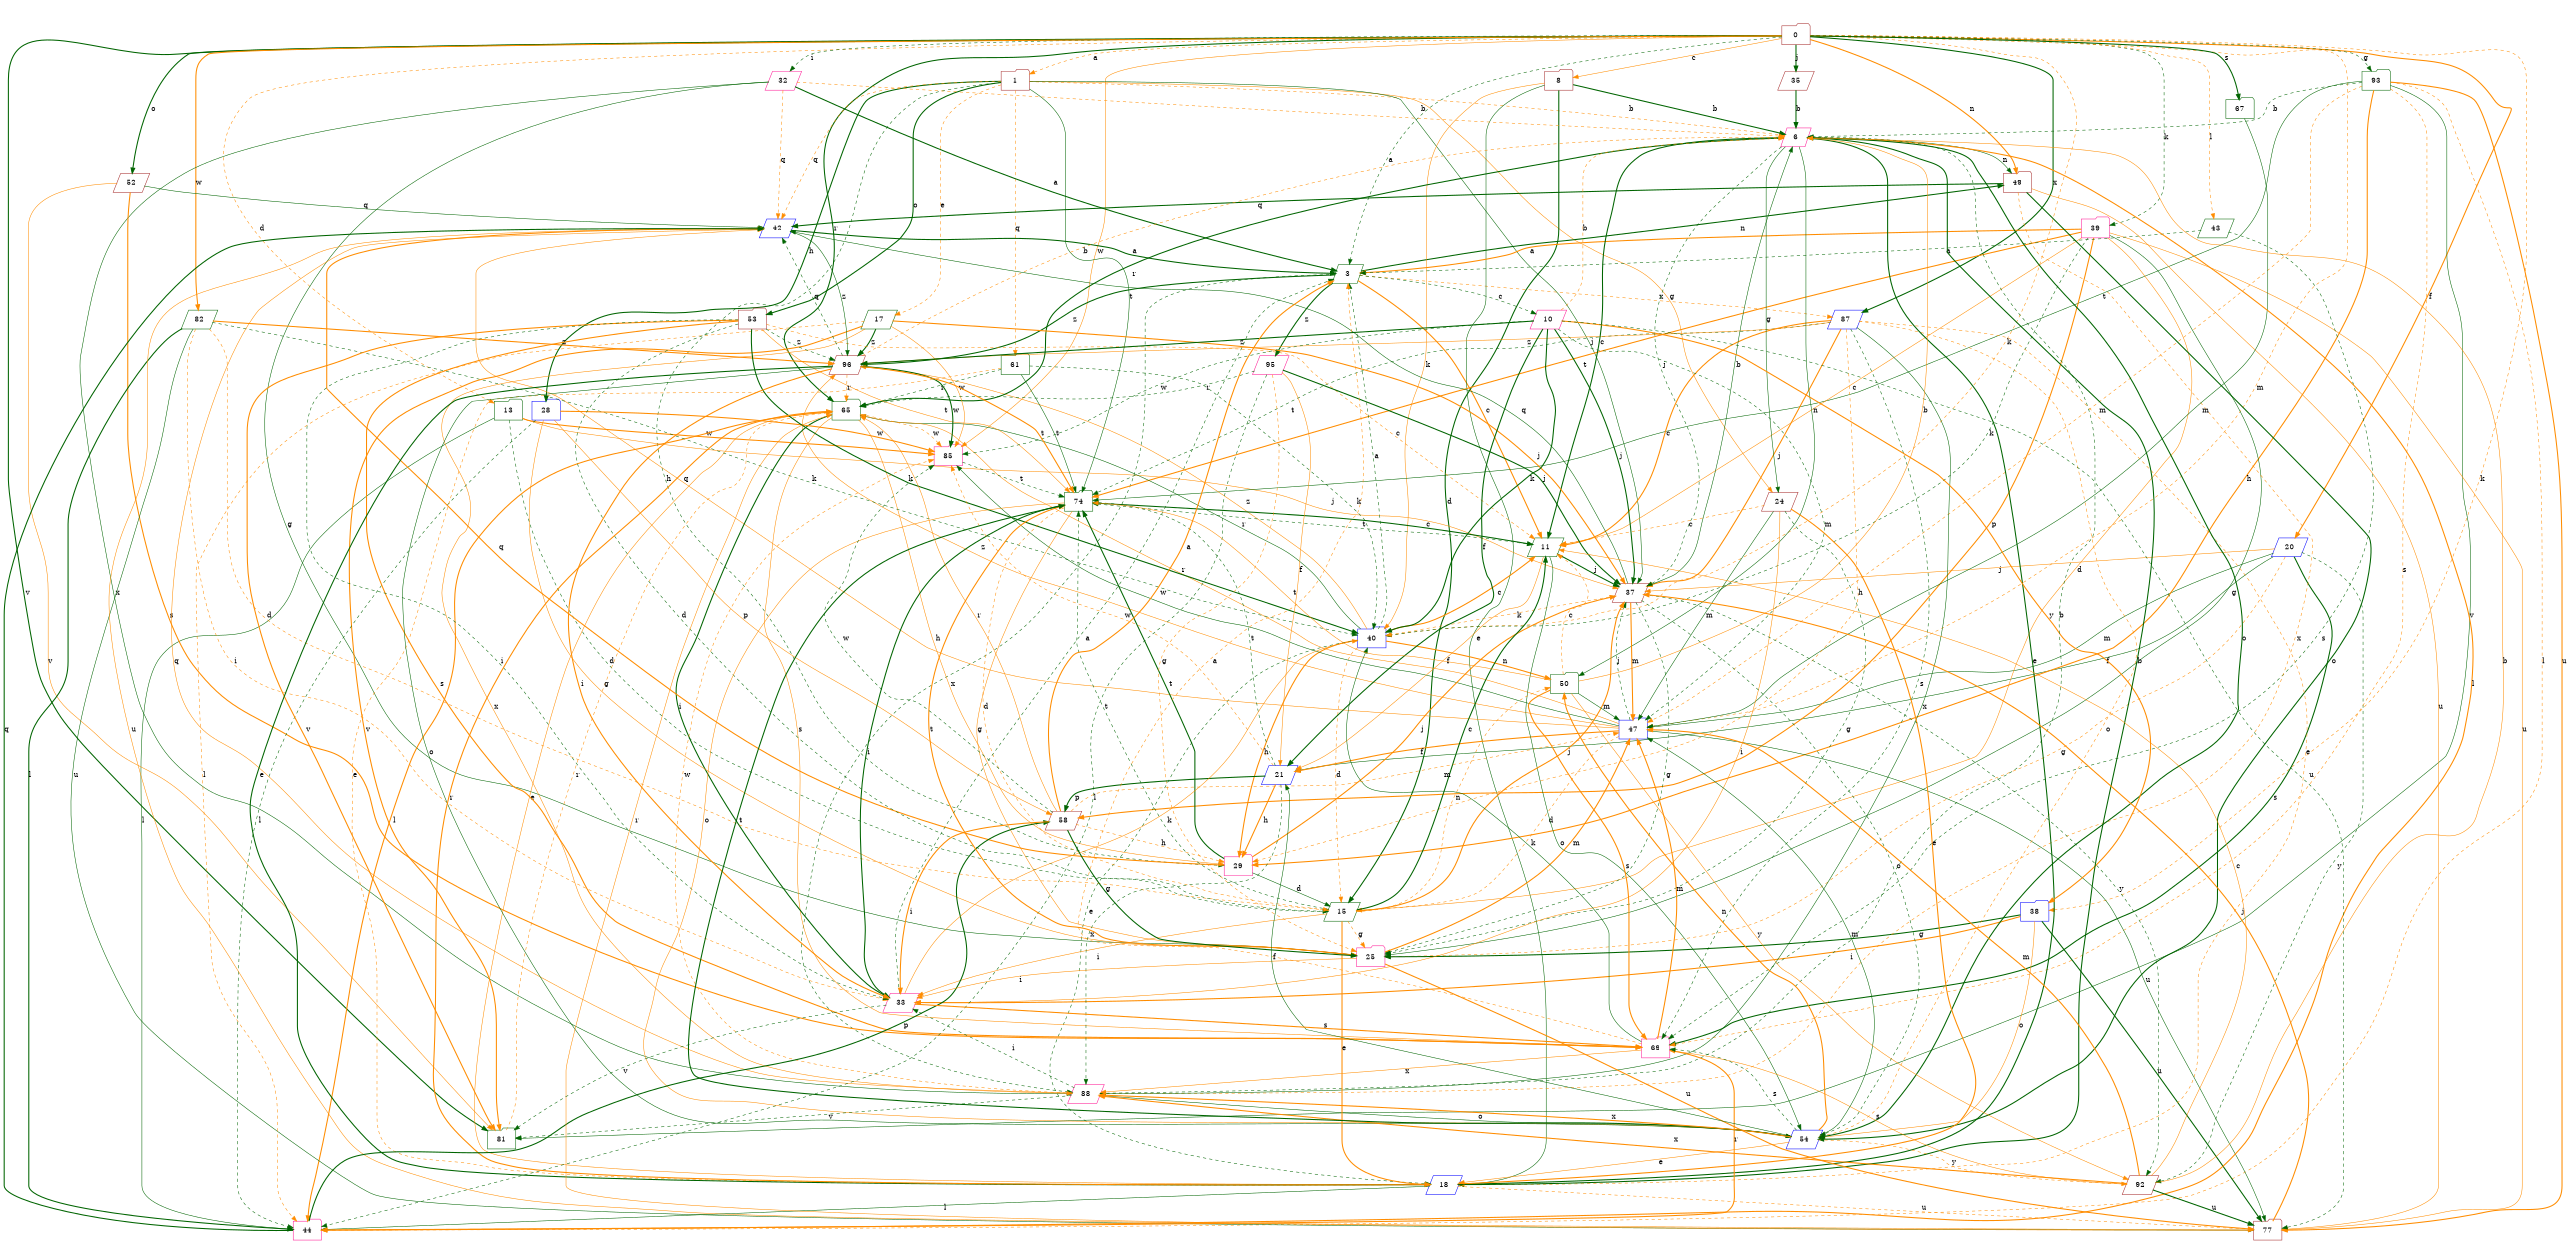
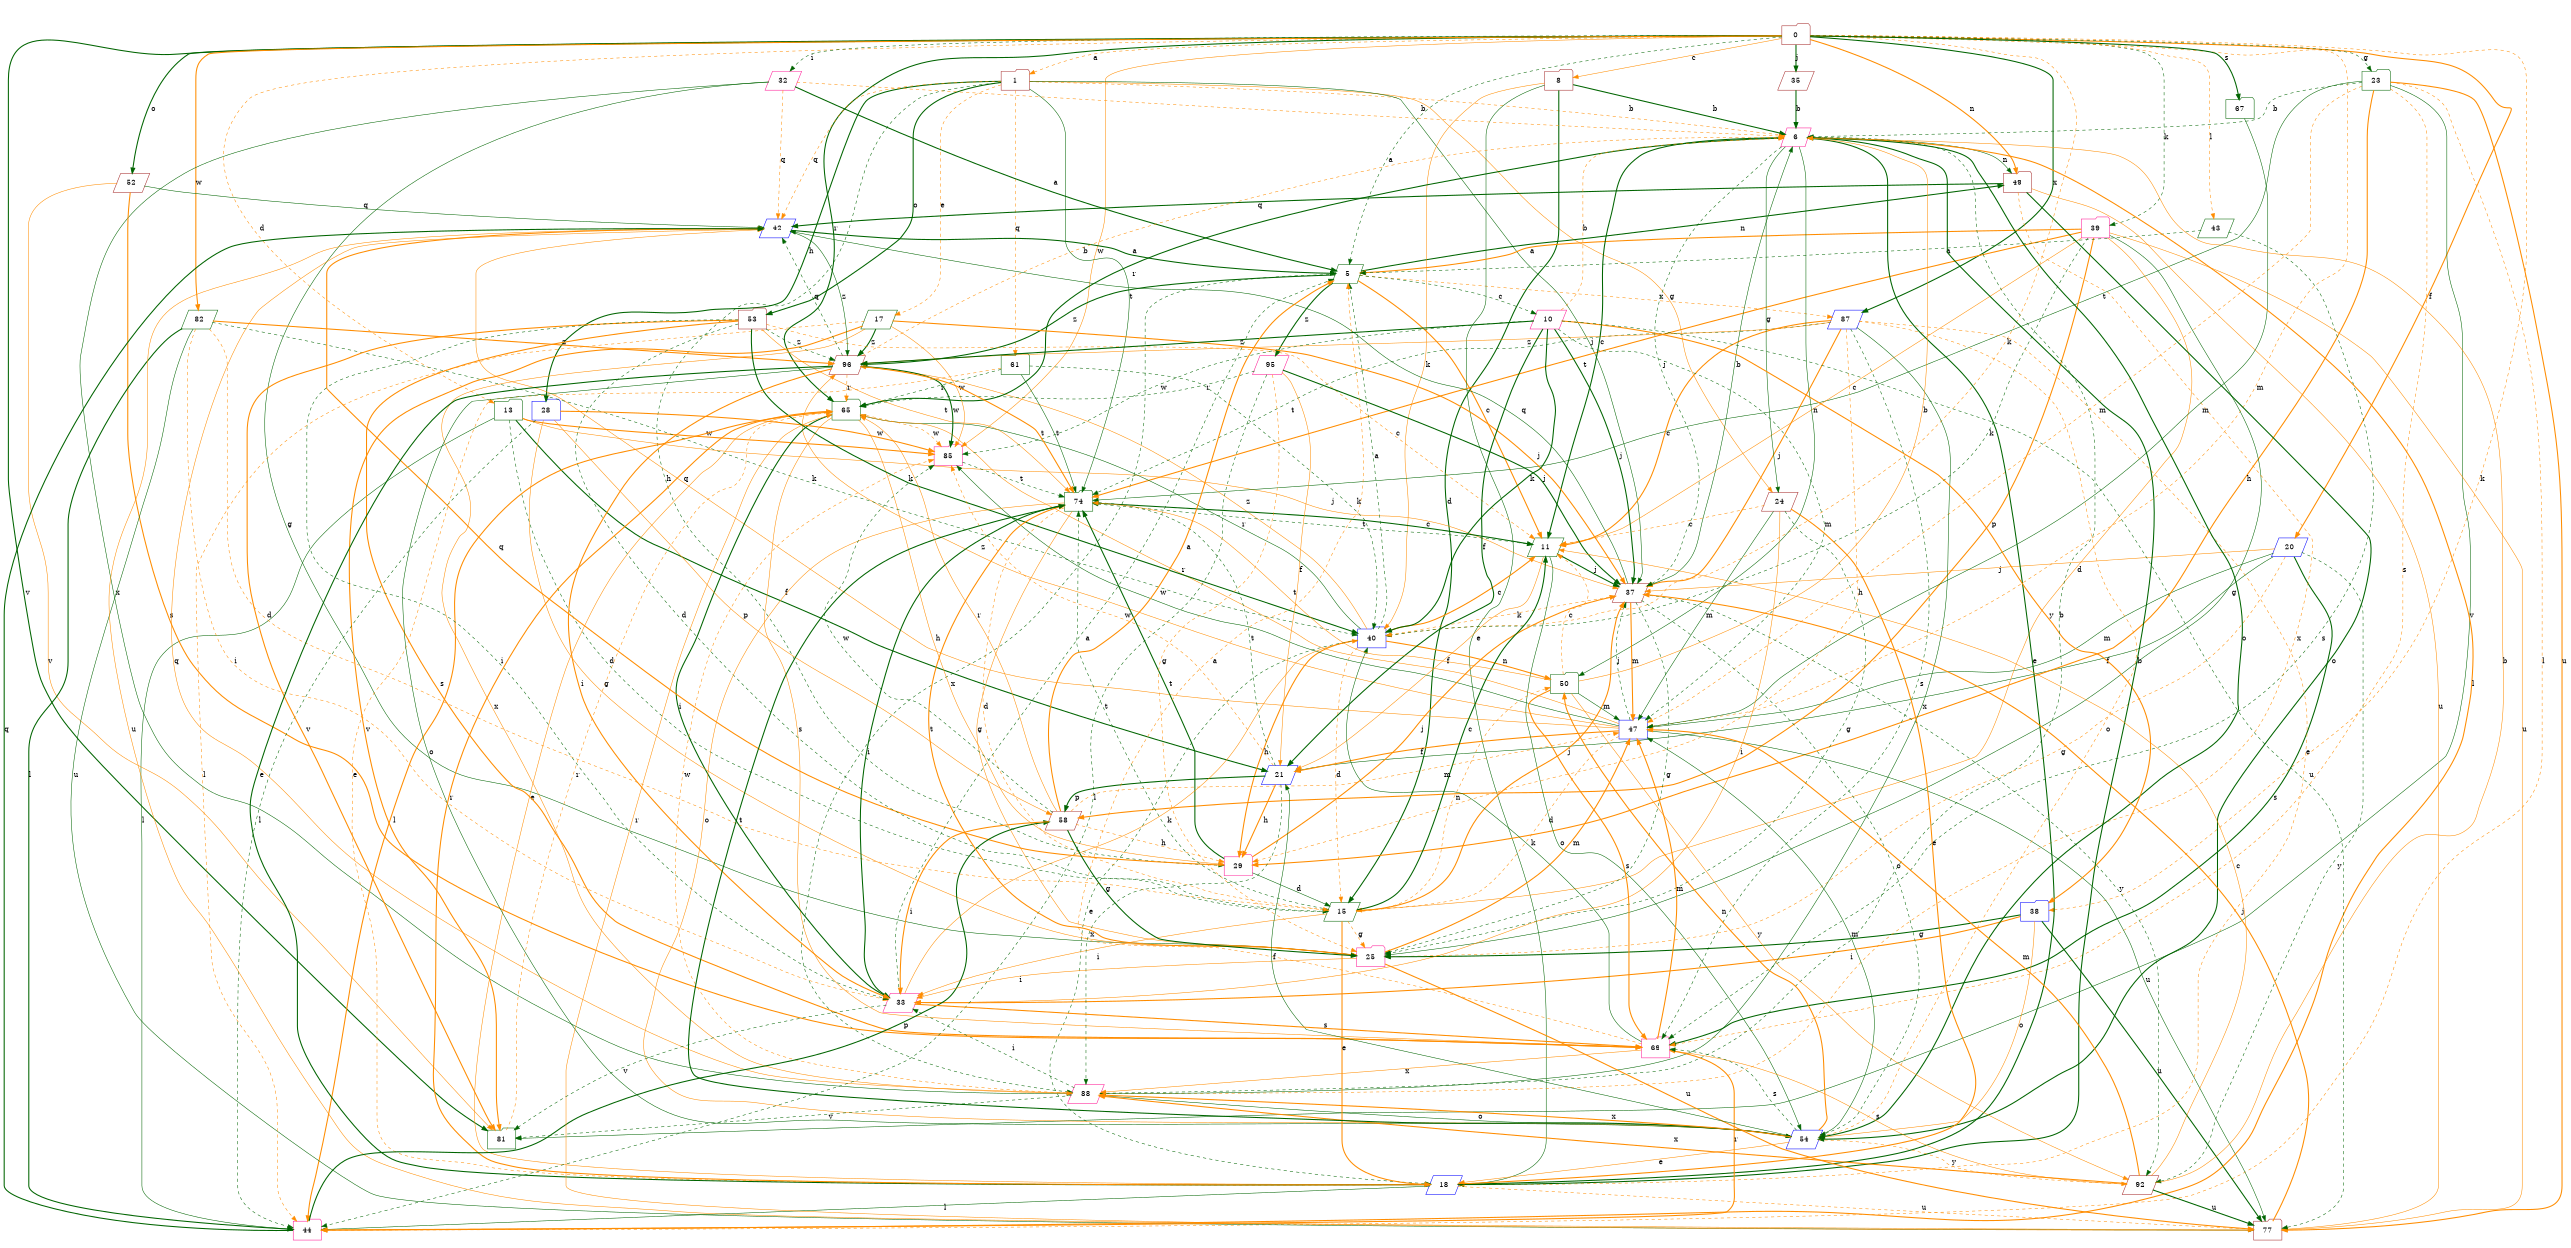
(2376, 81) -> (2376, 81)
(1348, 274) -> (1348, 274)
none -> (865, 639)
